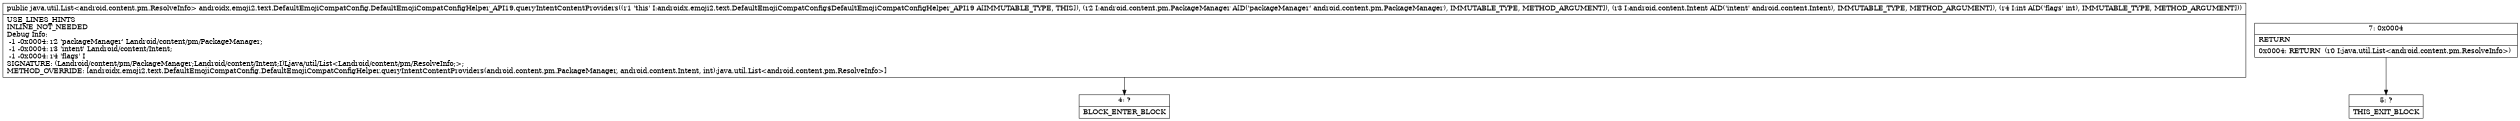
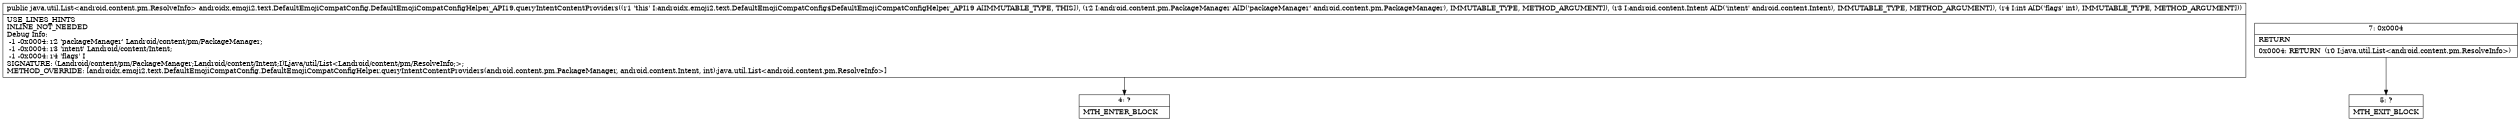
(1124, 112) -> (1121, 112)
(2386, 112) -> (2386, 112)
